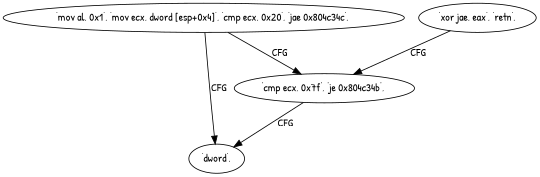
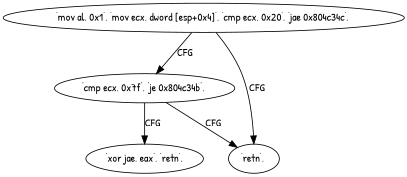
(406, 51) -> (145, 119)
(217, 159) -> (254, 159)
